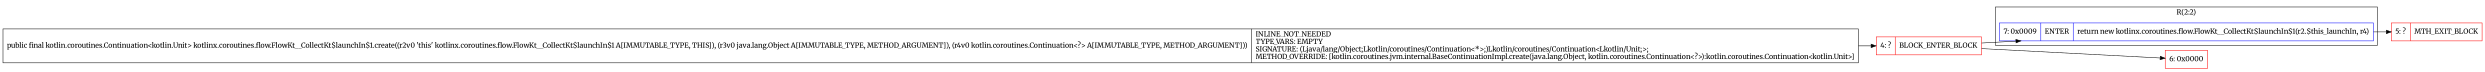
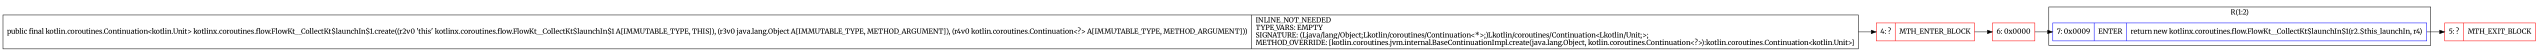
(2186, 13) -> (2240, 13)
(1999, 42) -> (2041, 32)
(1938, 46) -> (1935, 32)
